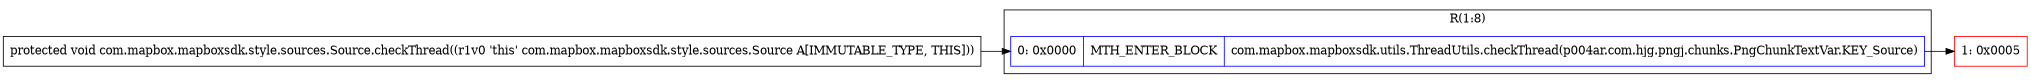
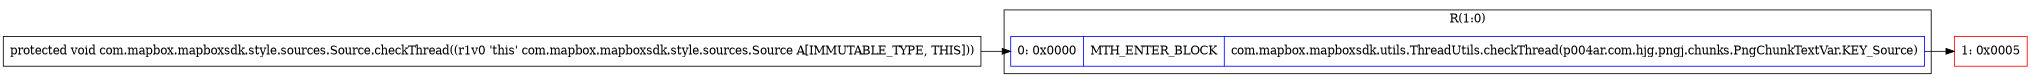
(1468, 19) -> (1468, 19)
